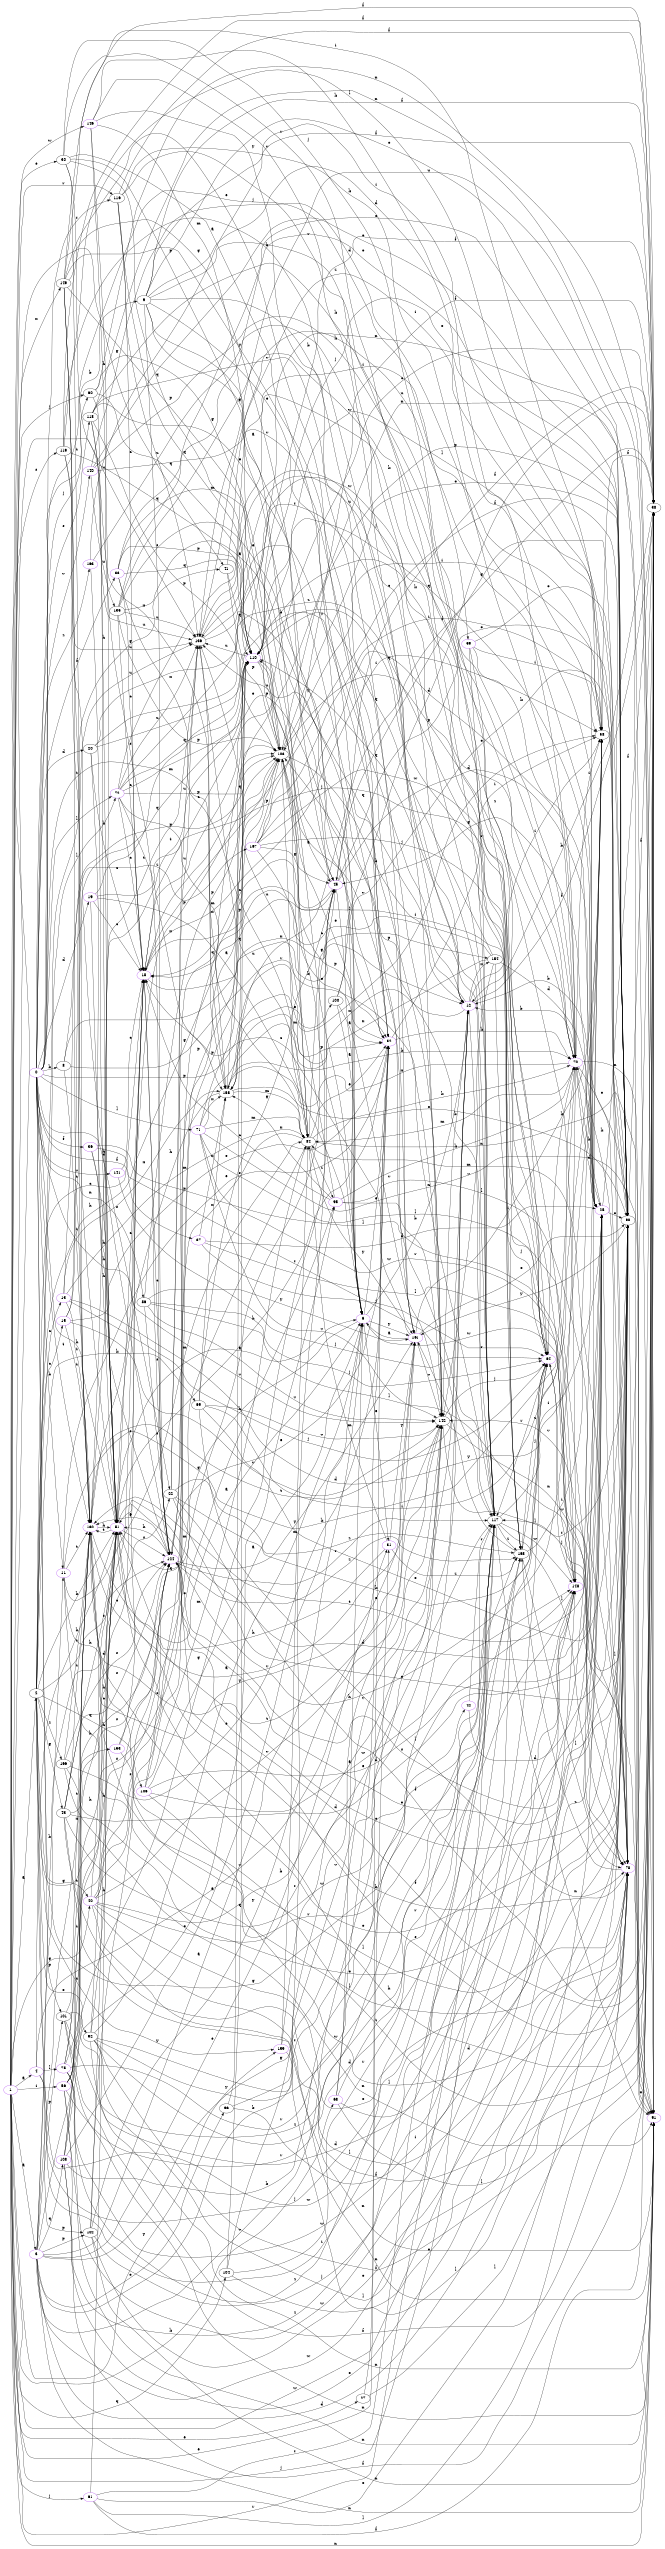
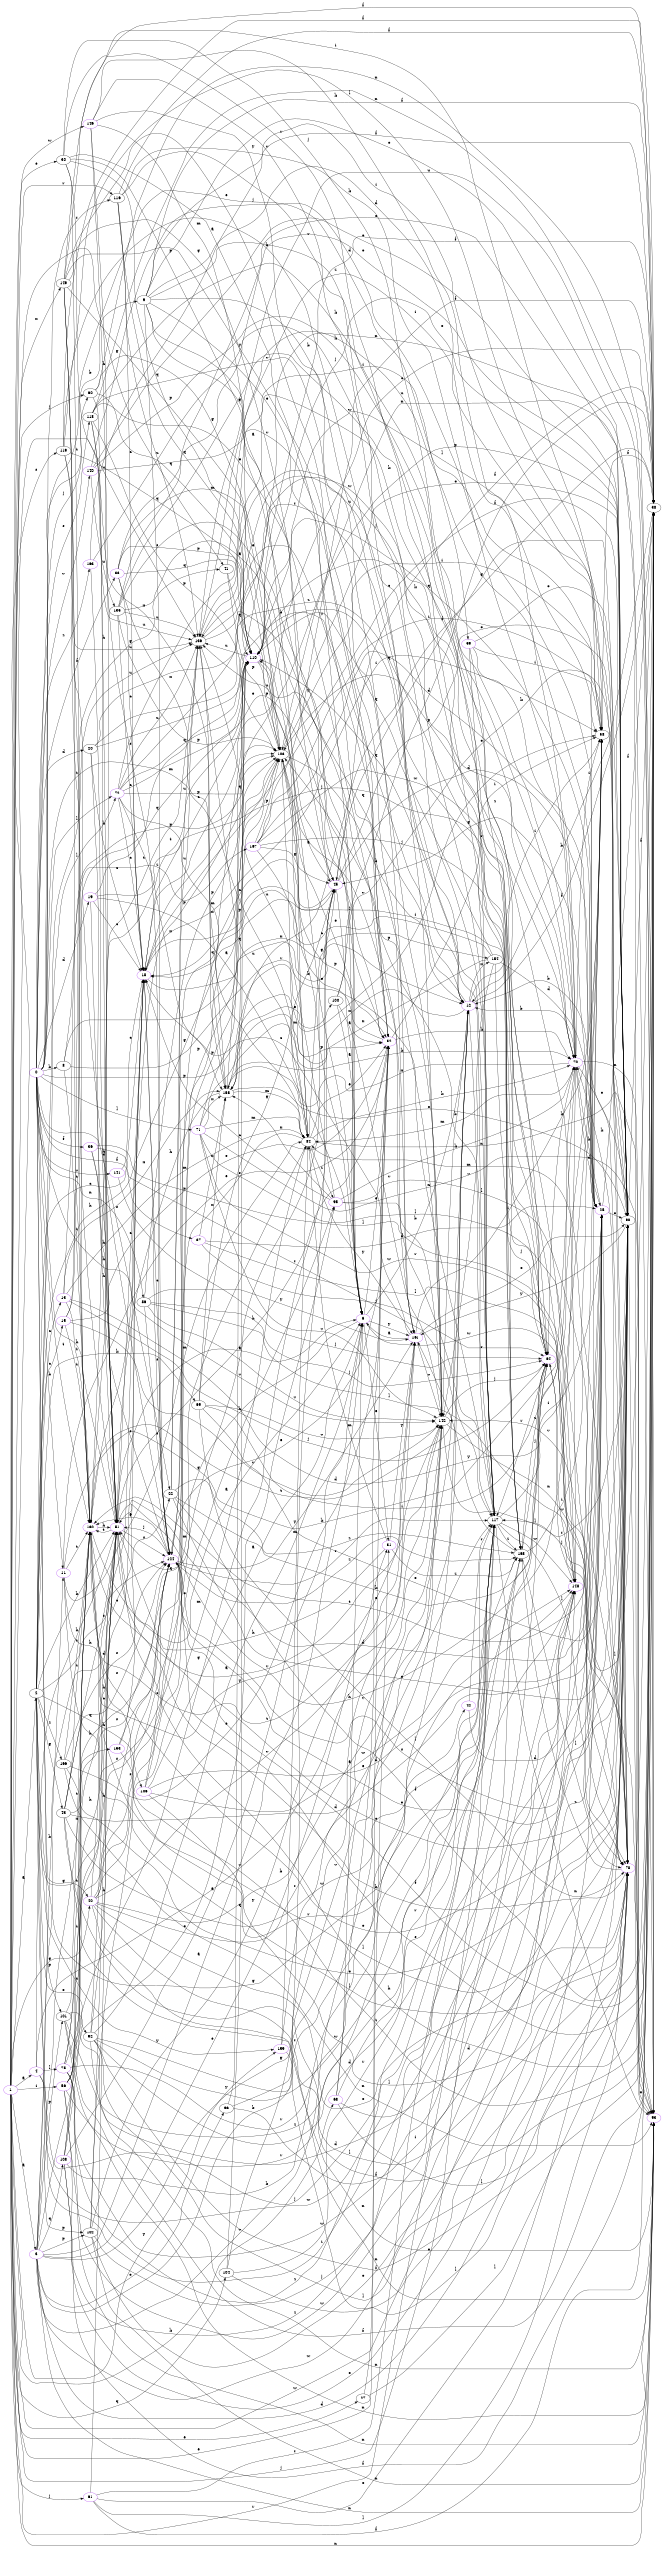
(144, 1527) -> (144, 1527)
(654, 2118) -> (654, 2118)
